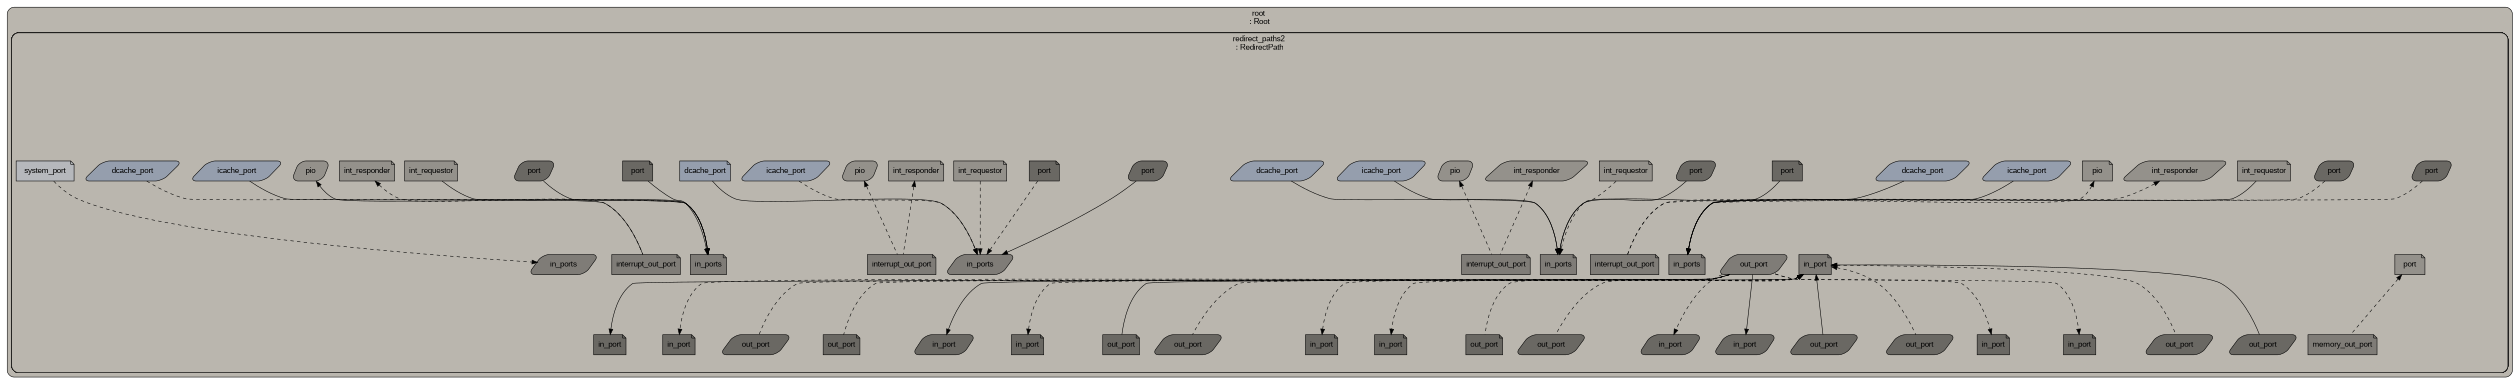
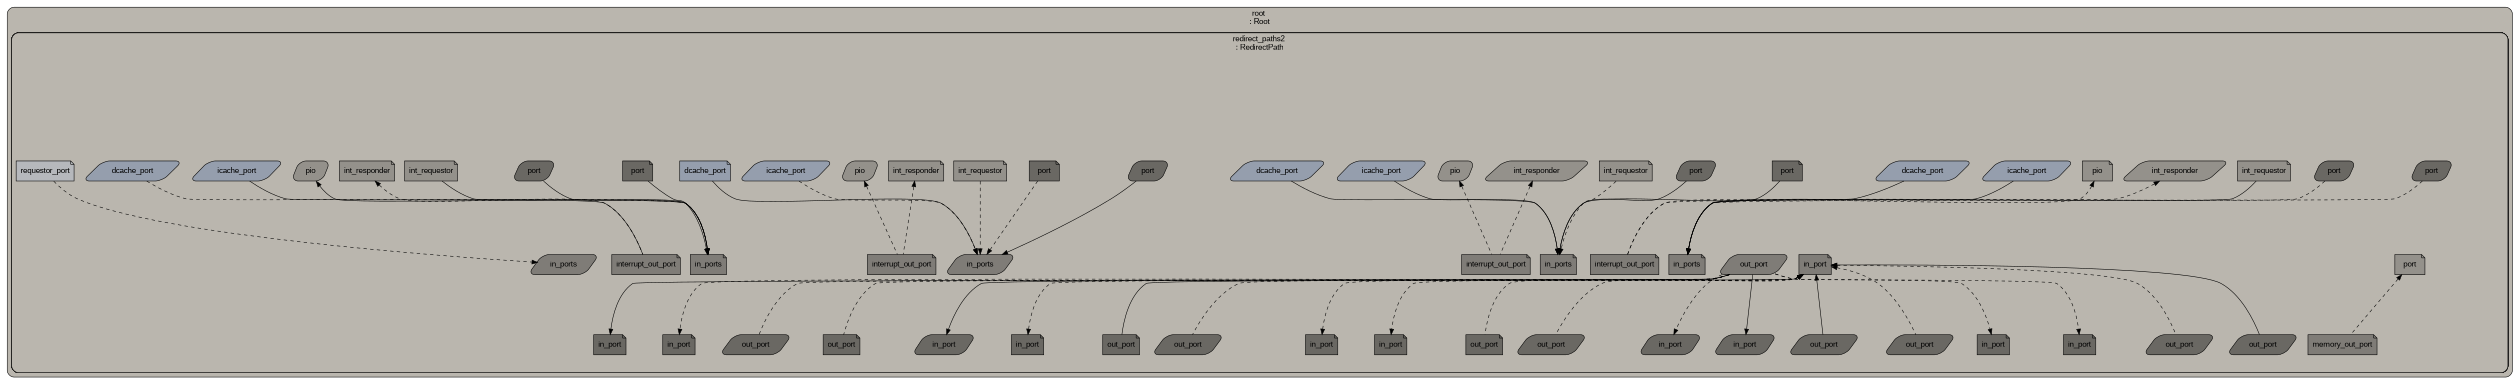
(45, 171) -> (45, 171)
